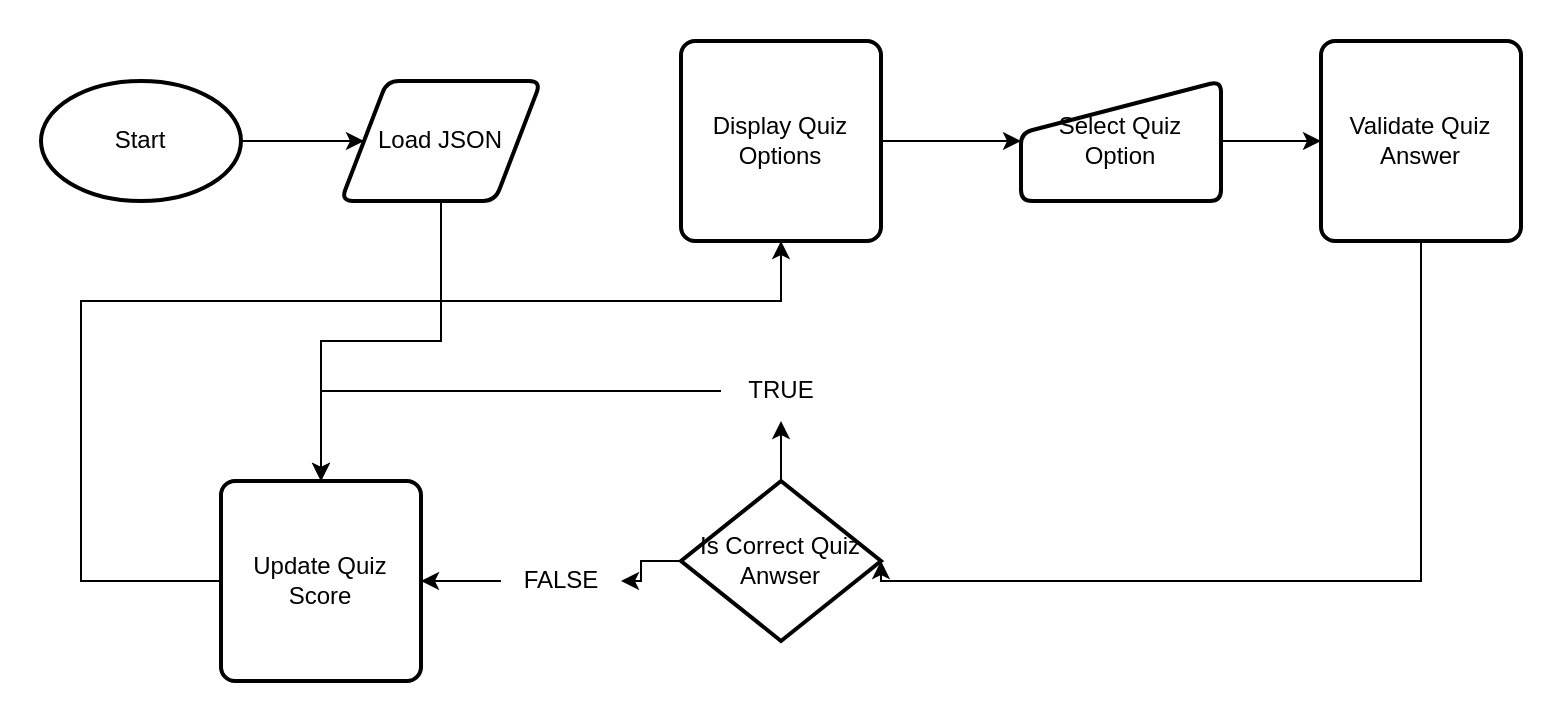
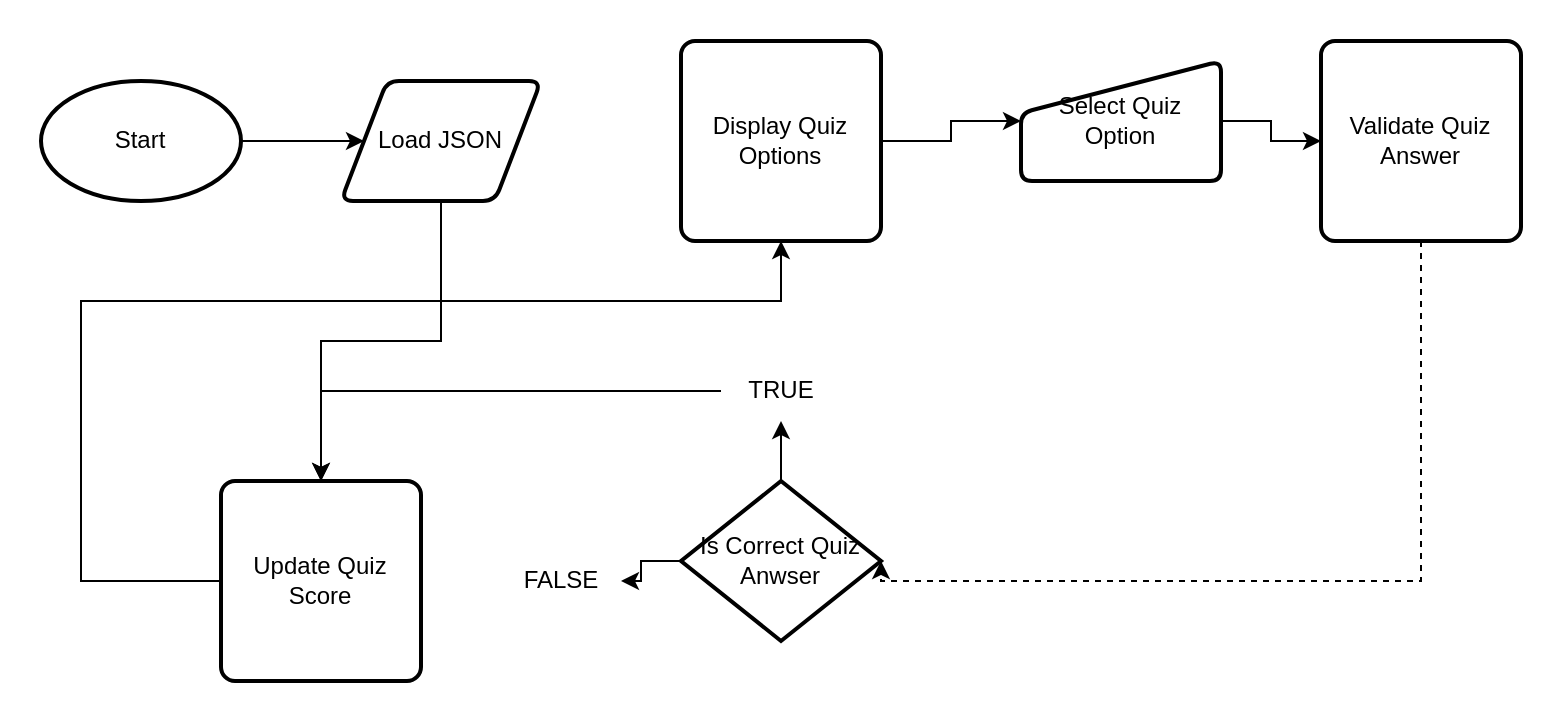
(1121, 141) -> (1121, 121)
(468, 581) -> none
(1316, 581) -> (1316, 581)
